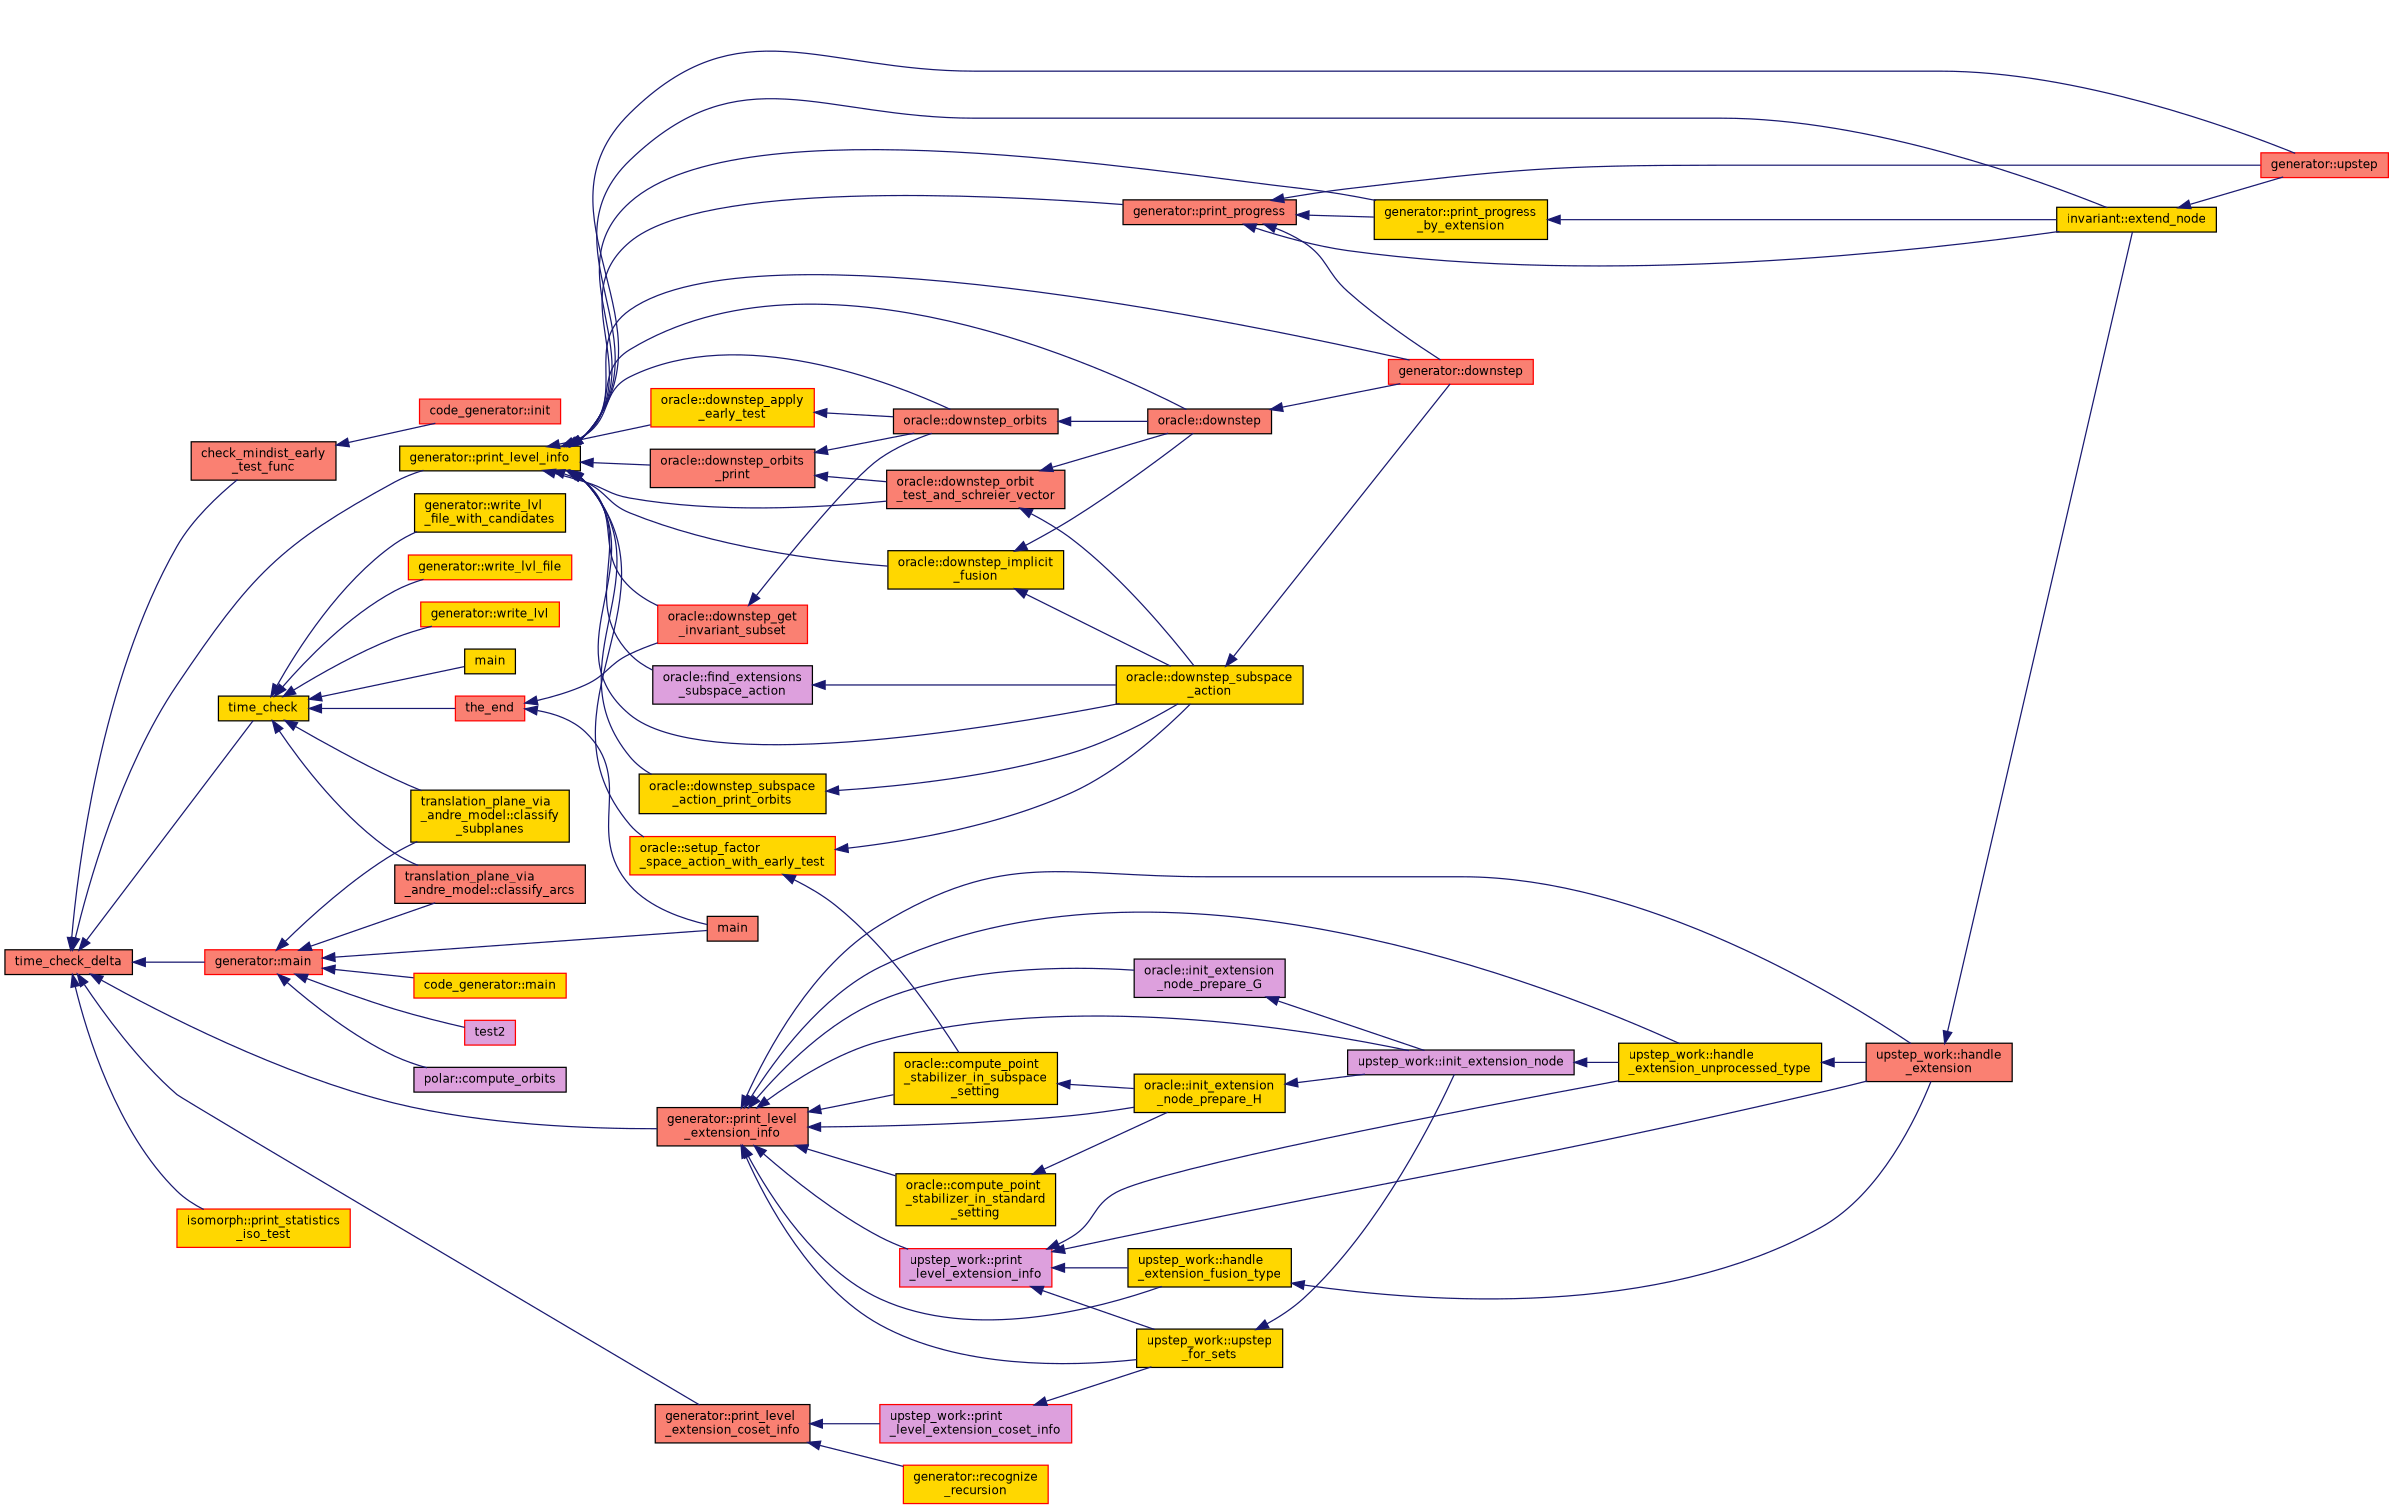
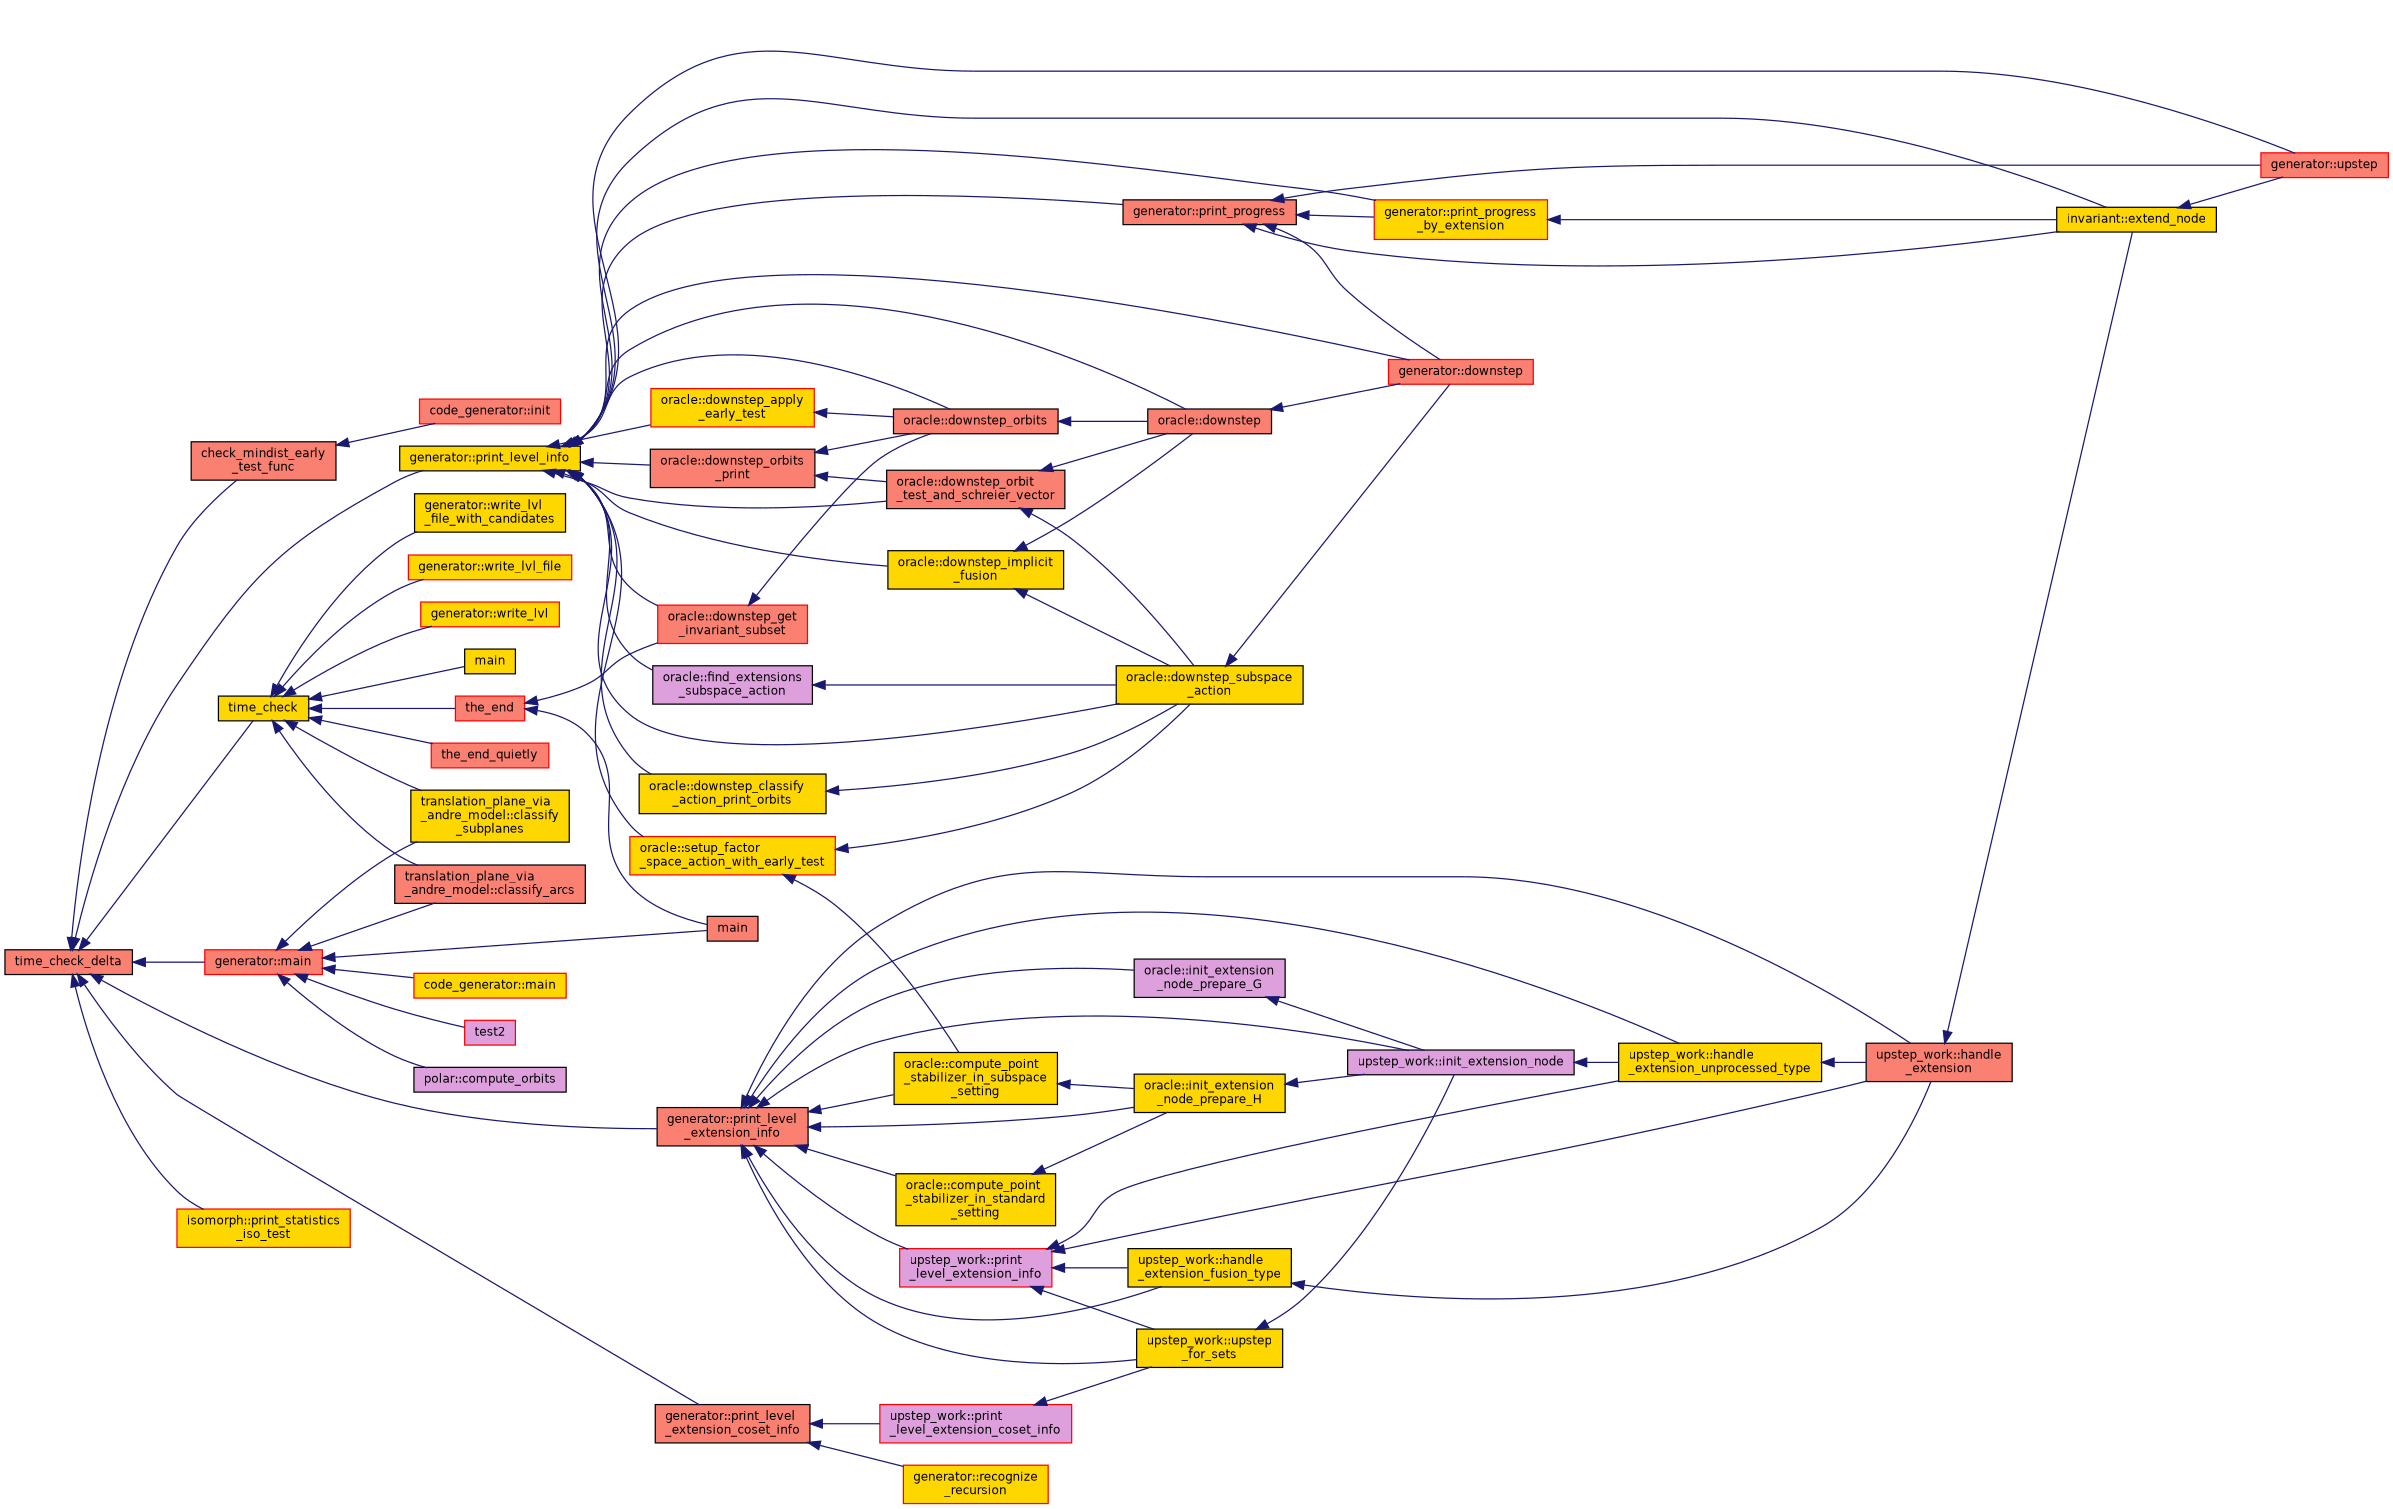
(1461, 220) -> (1461, 220)
none -> (490, 755)
(733, 794) -> (733, 794)
